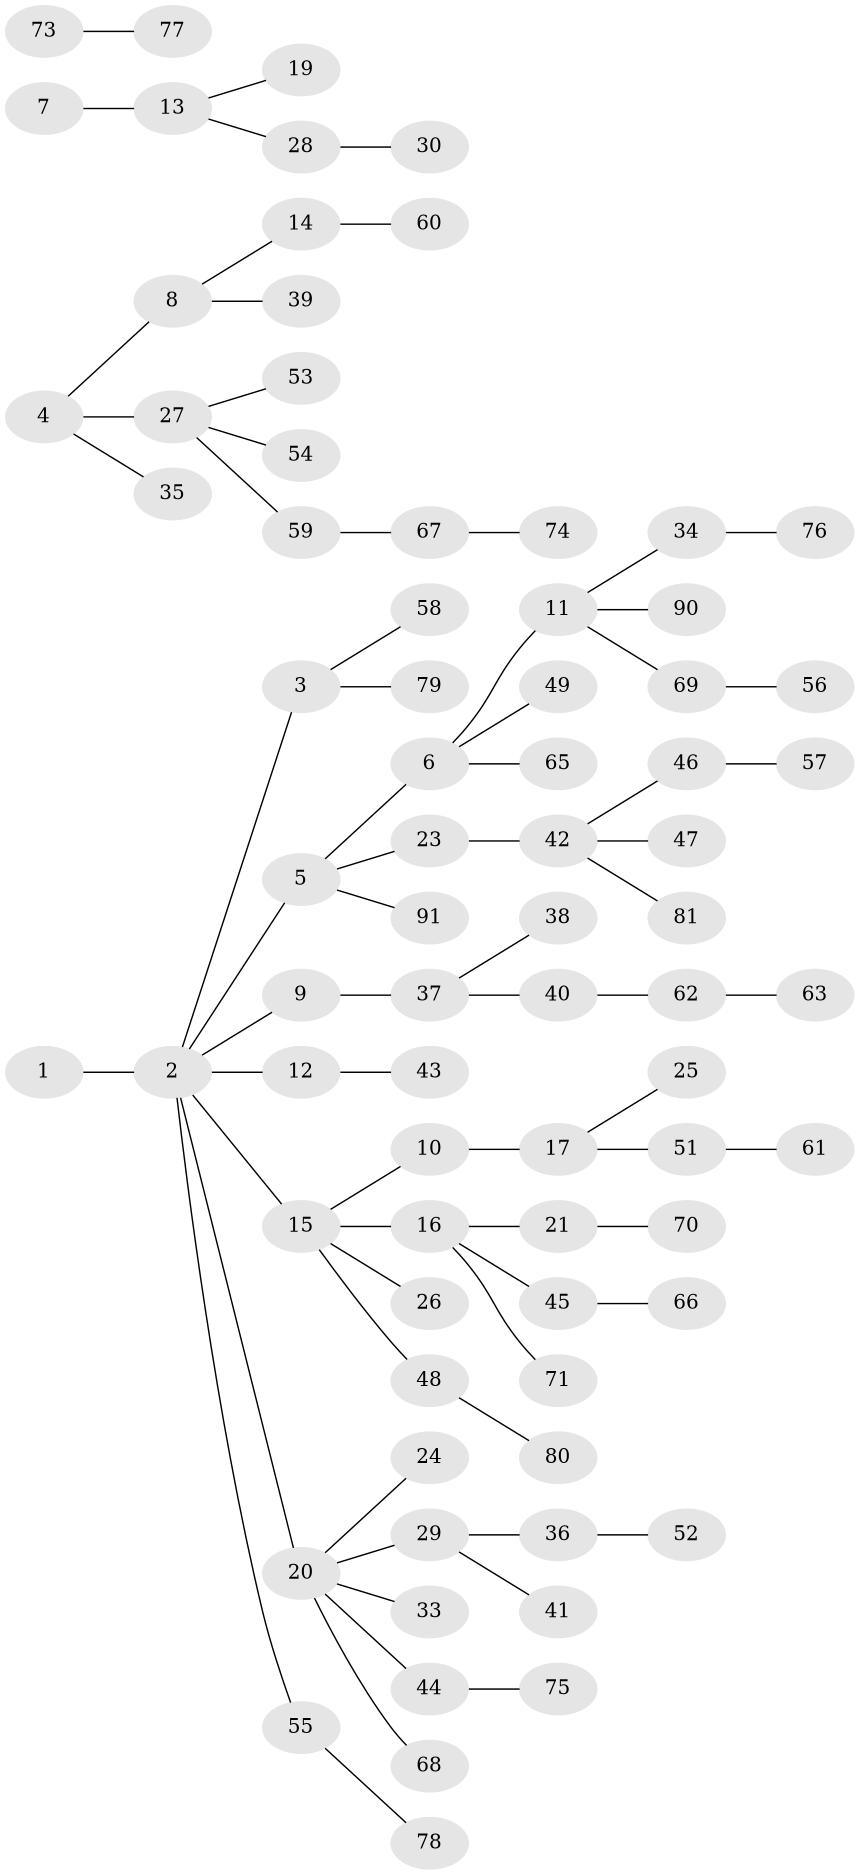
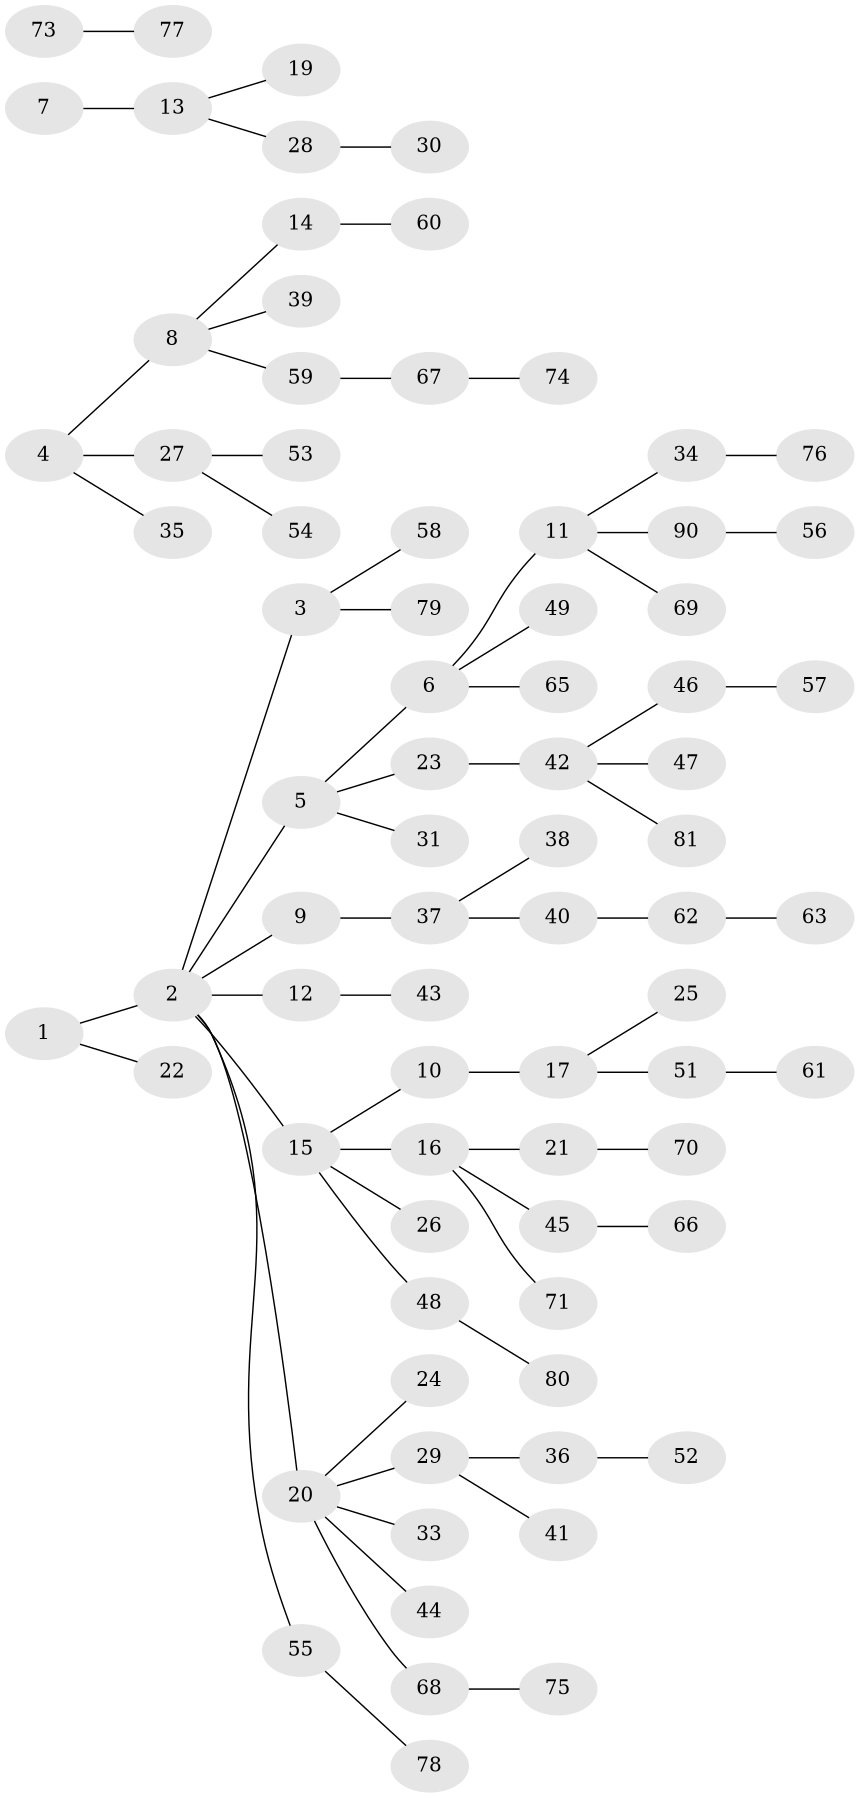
(237, 475) -> (237, 359)
(751, 687) -> (751, 533)
(430, 918) -> (430, 841)
none -> (173, 1072)
(494, 1689) -> (494, 1689)
